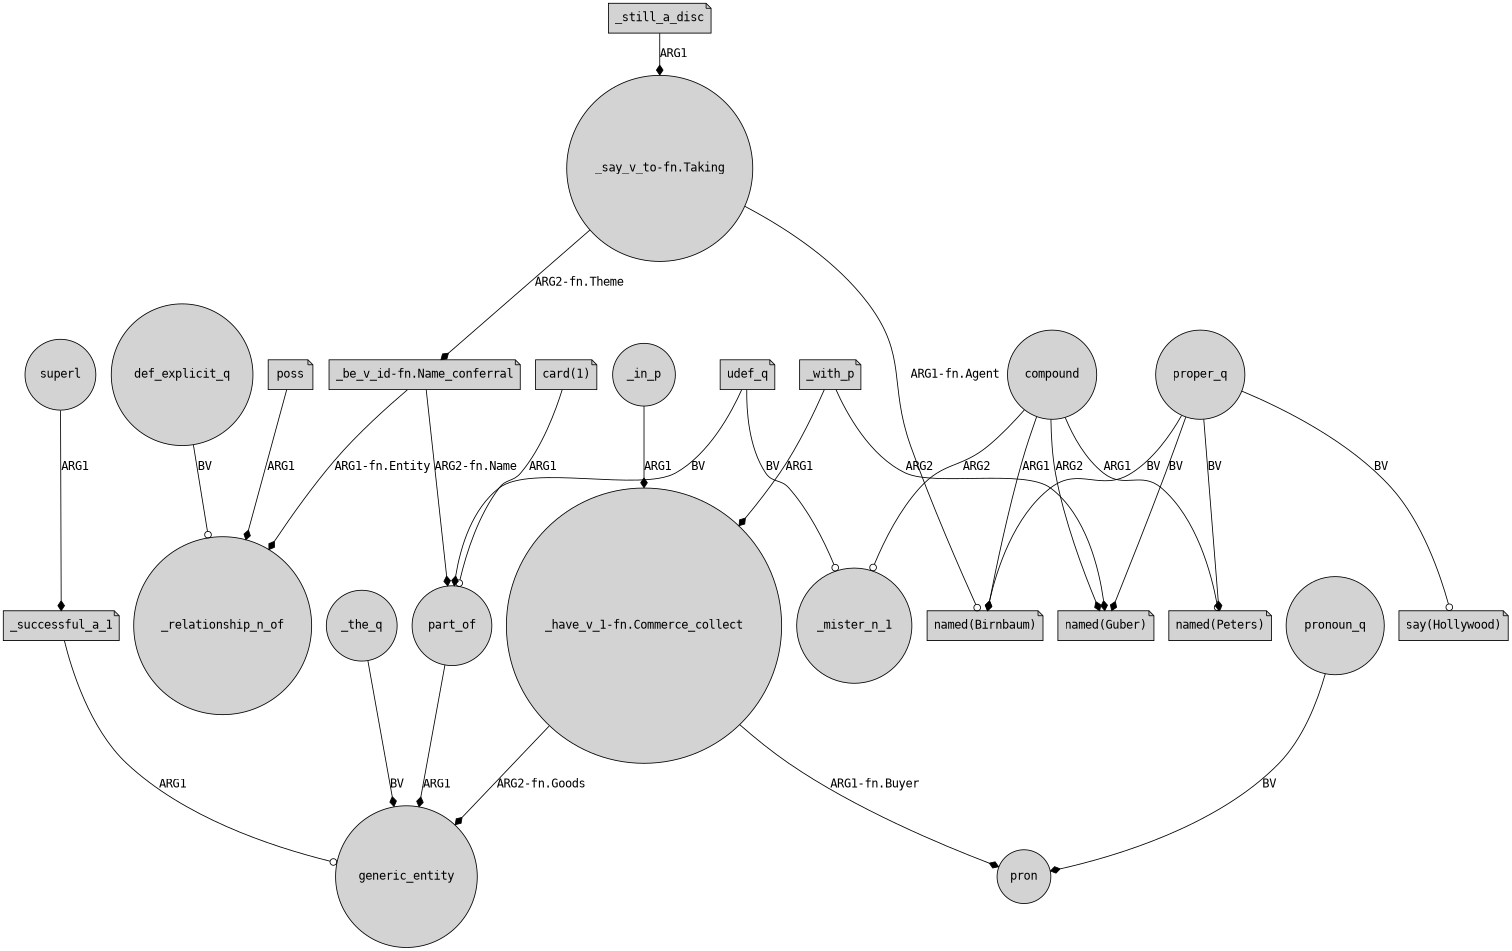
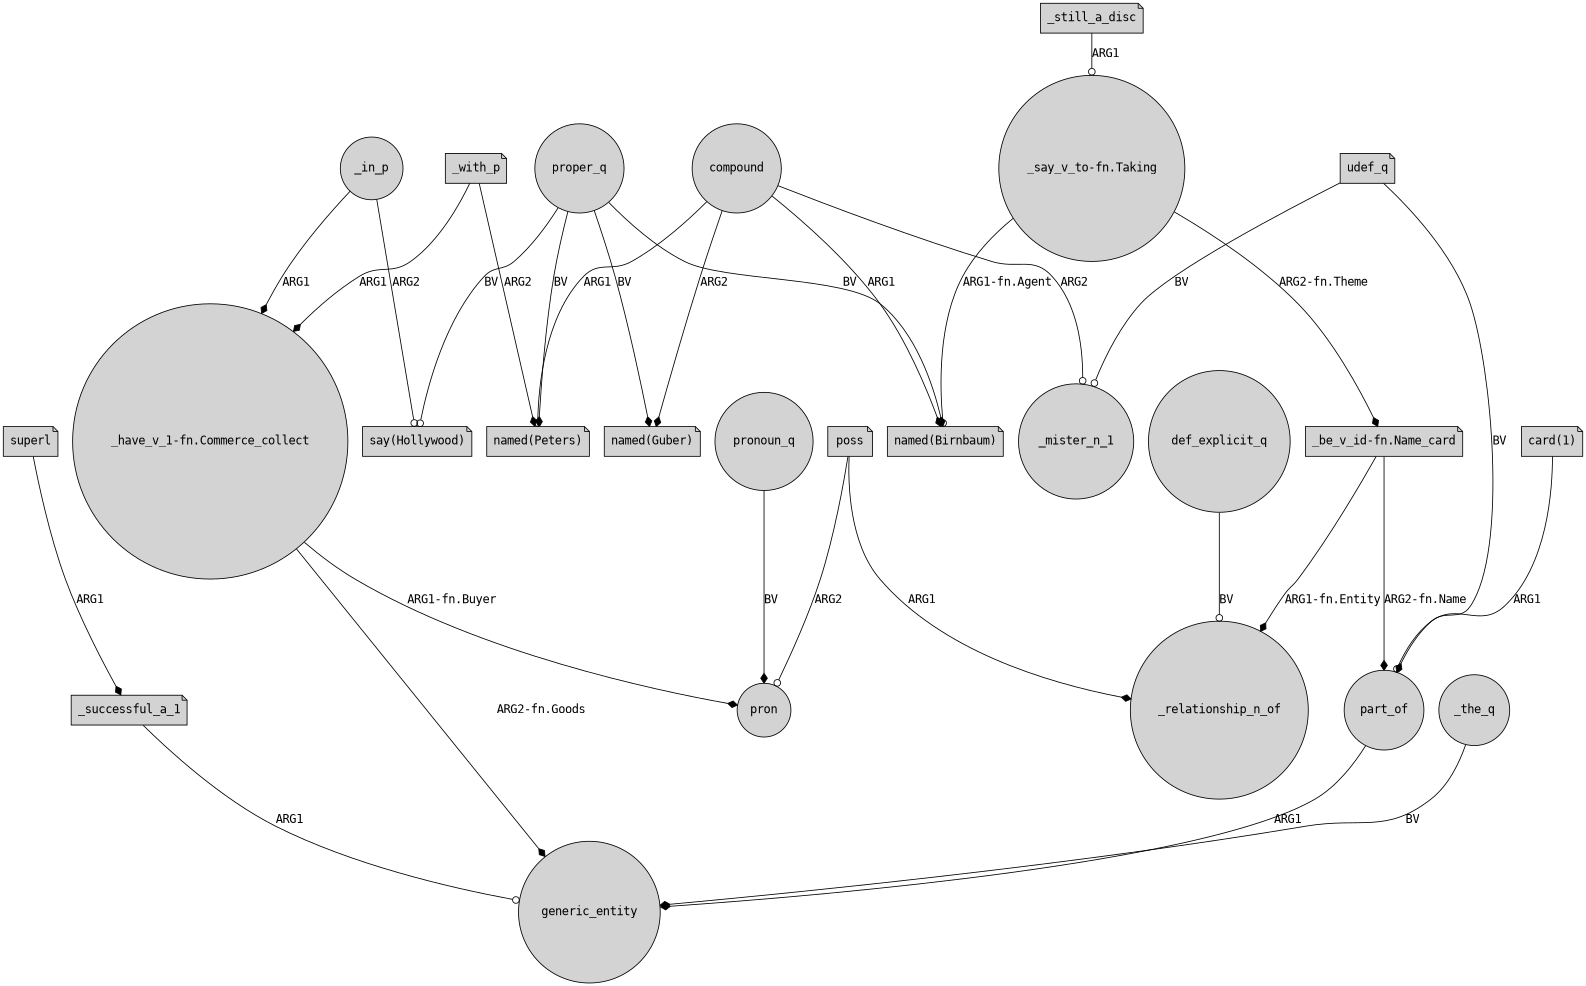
(660, 49) -> (1092, 51)
none -> (395, 309)
(60, 375) -> (31, 441)
(425, 375) -> (1384, 441)
(987, 478) -> (506, 300)
none -> (823, 571)
